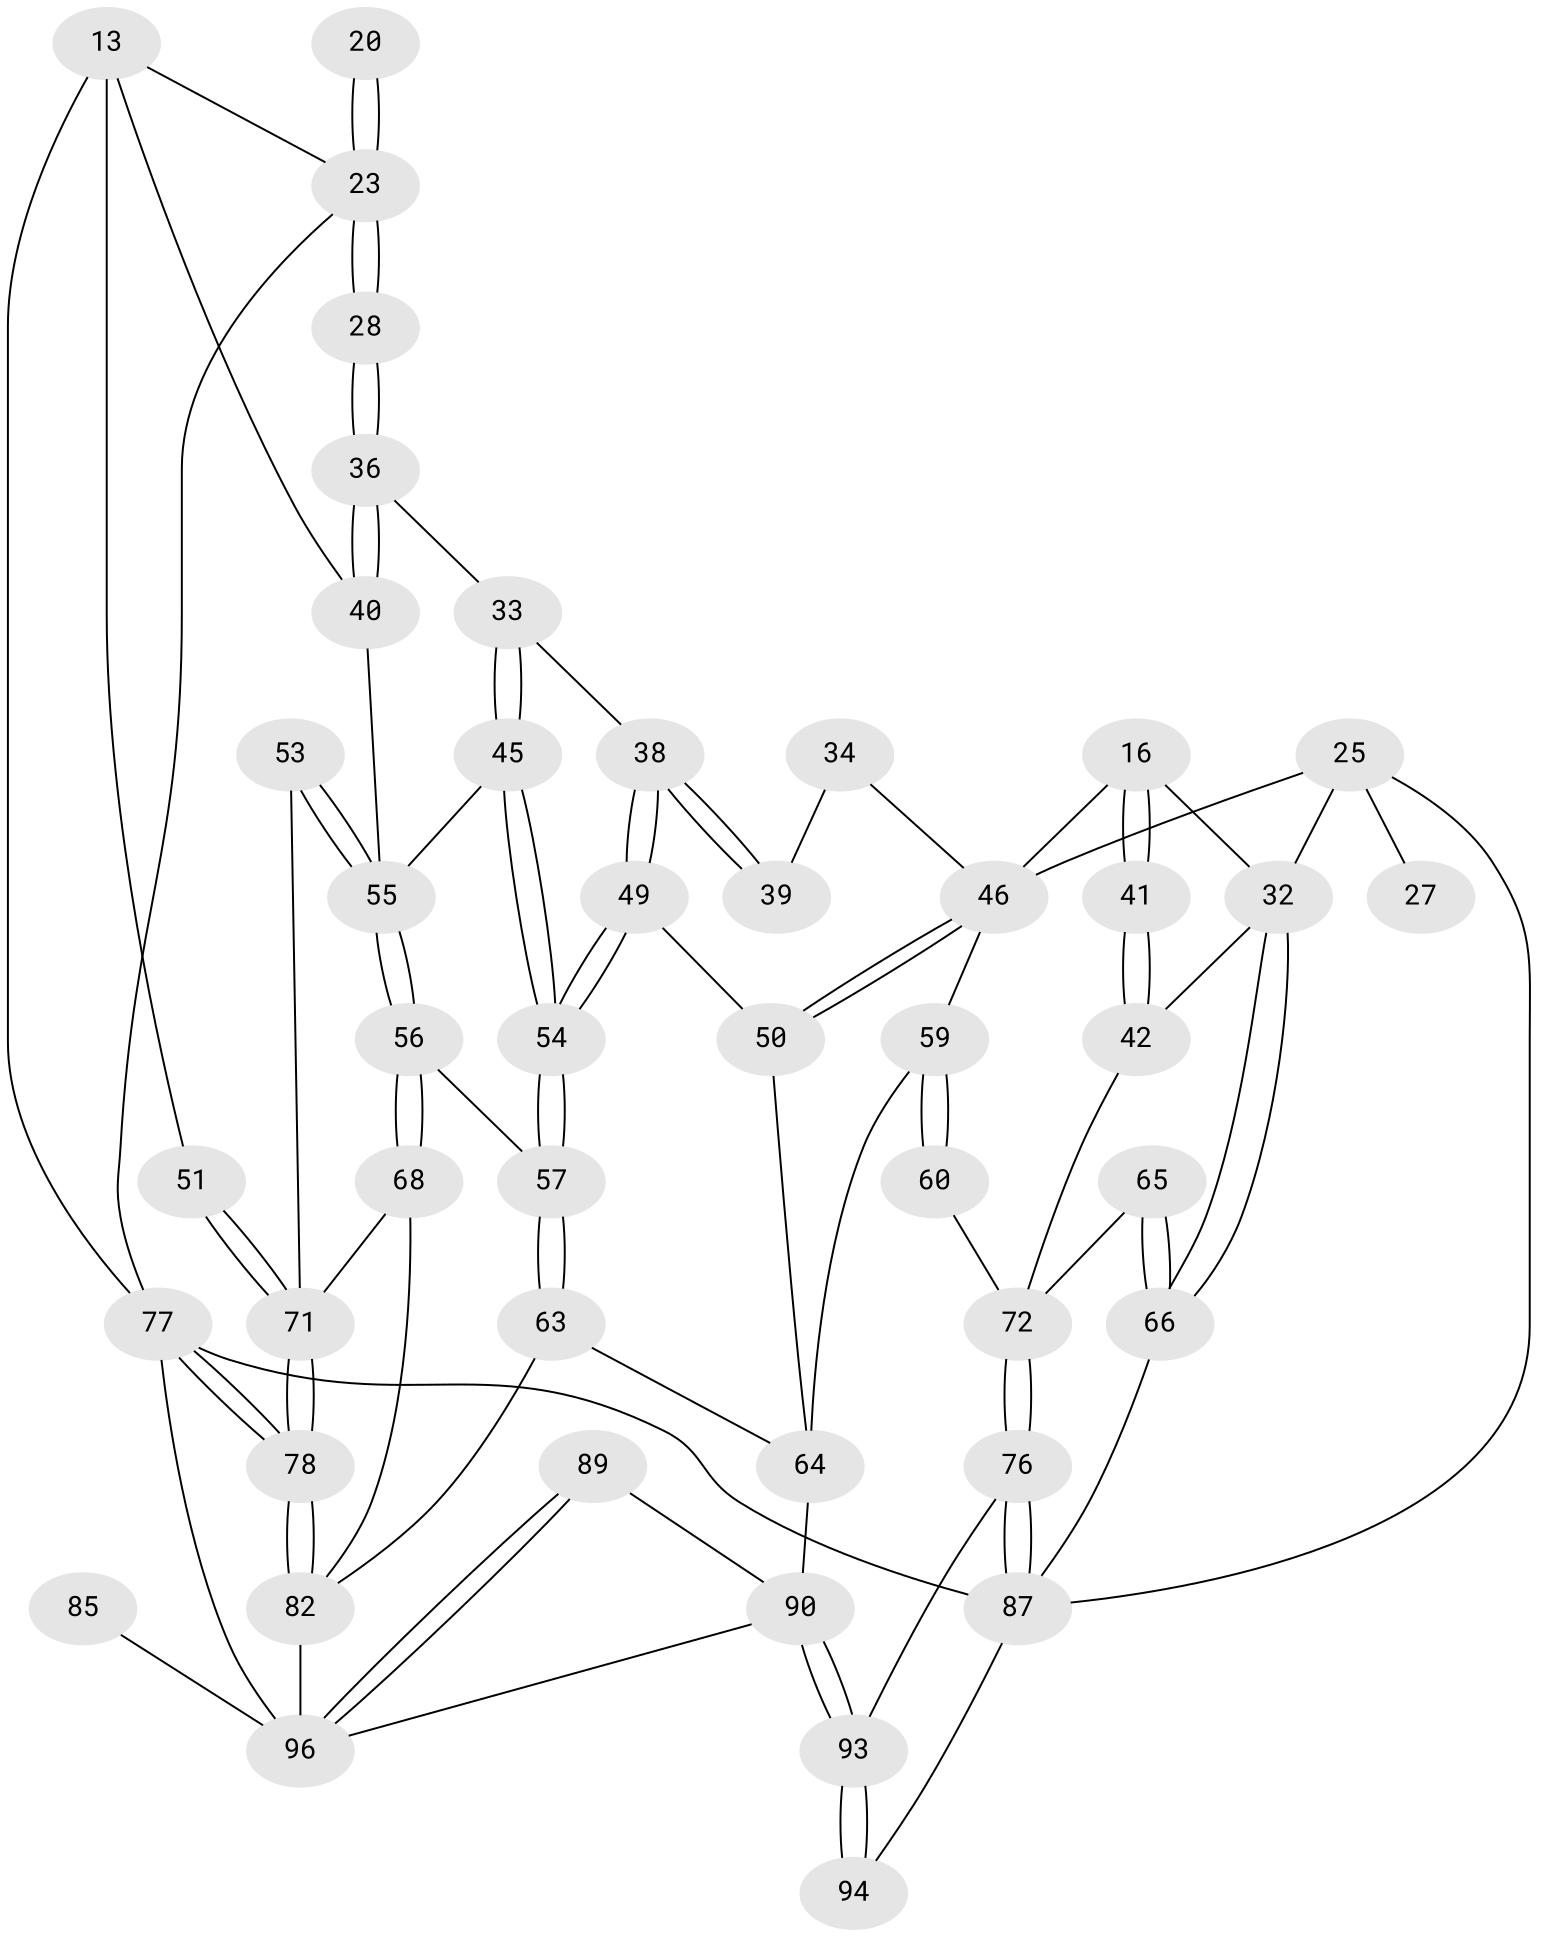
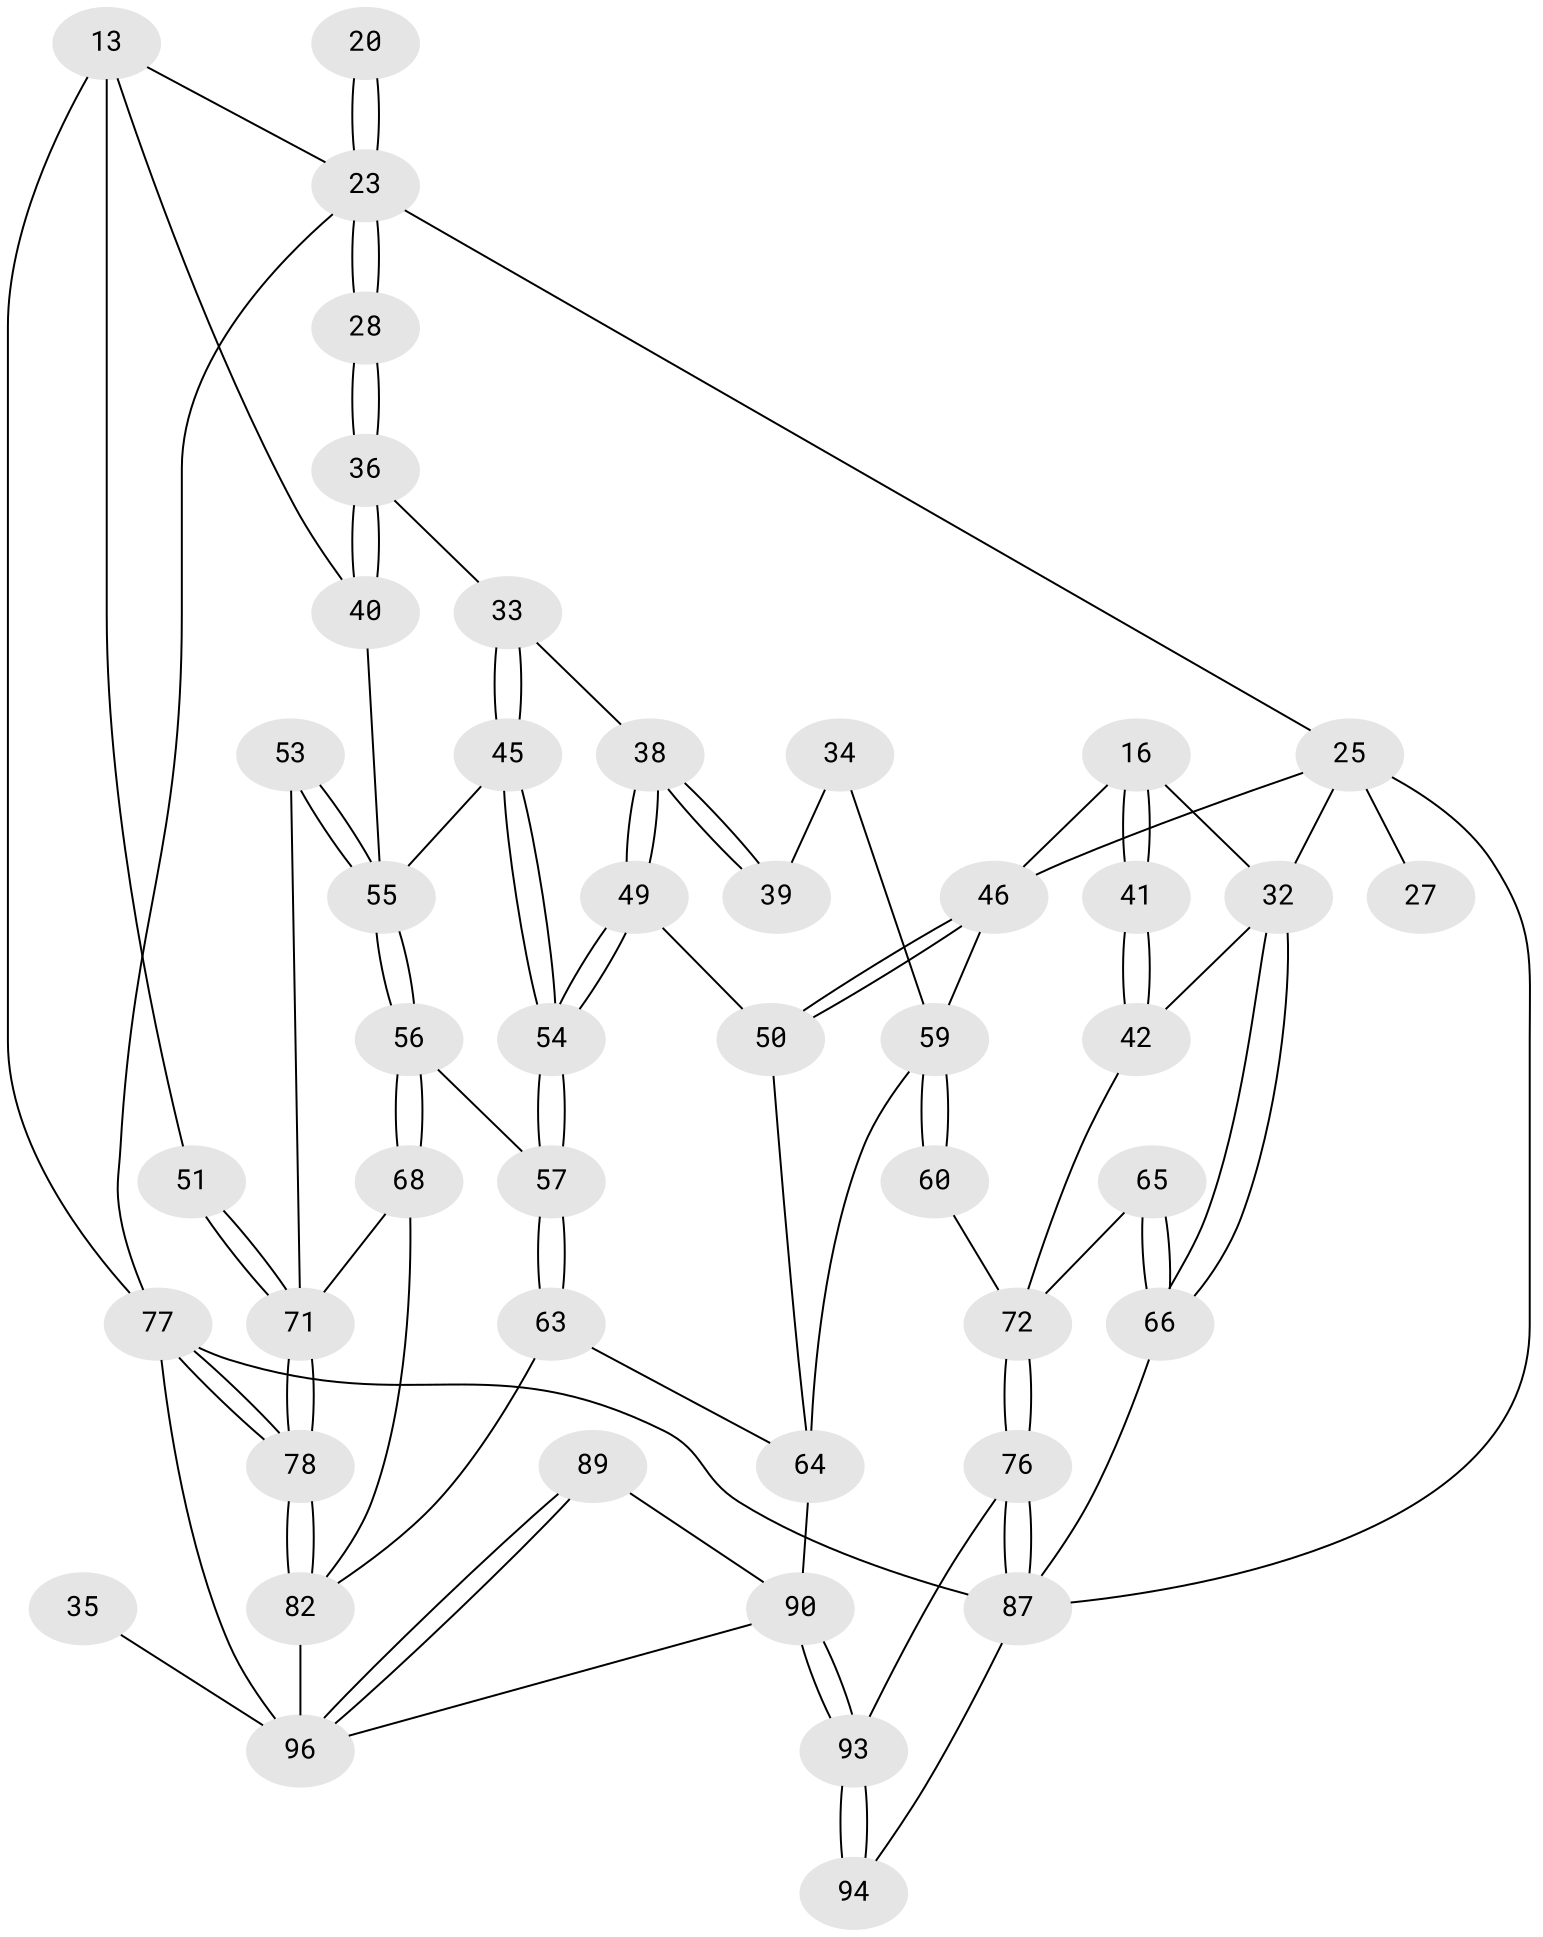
none -> (858, 470)
(917, 826) -> (887, 897)
(83, 1609) -> (83, 1609)
